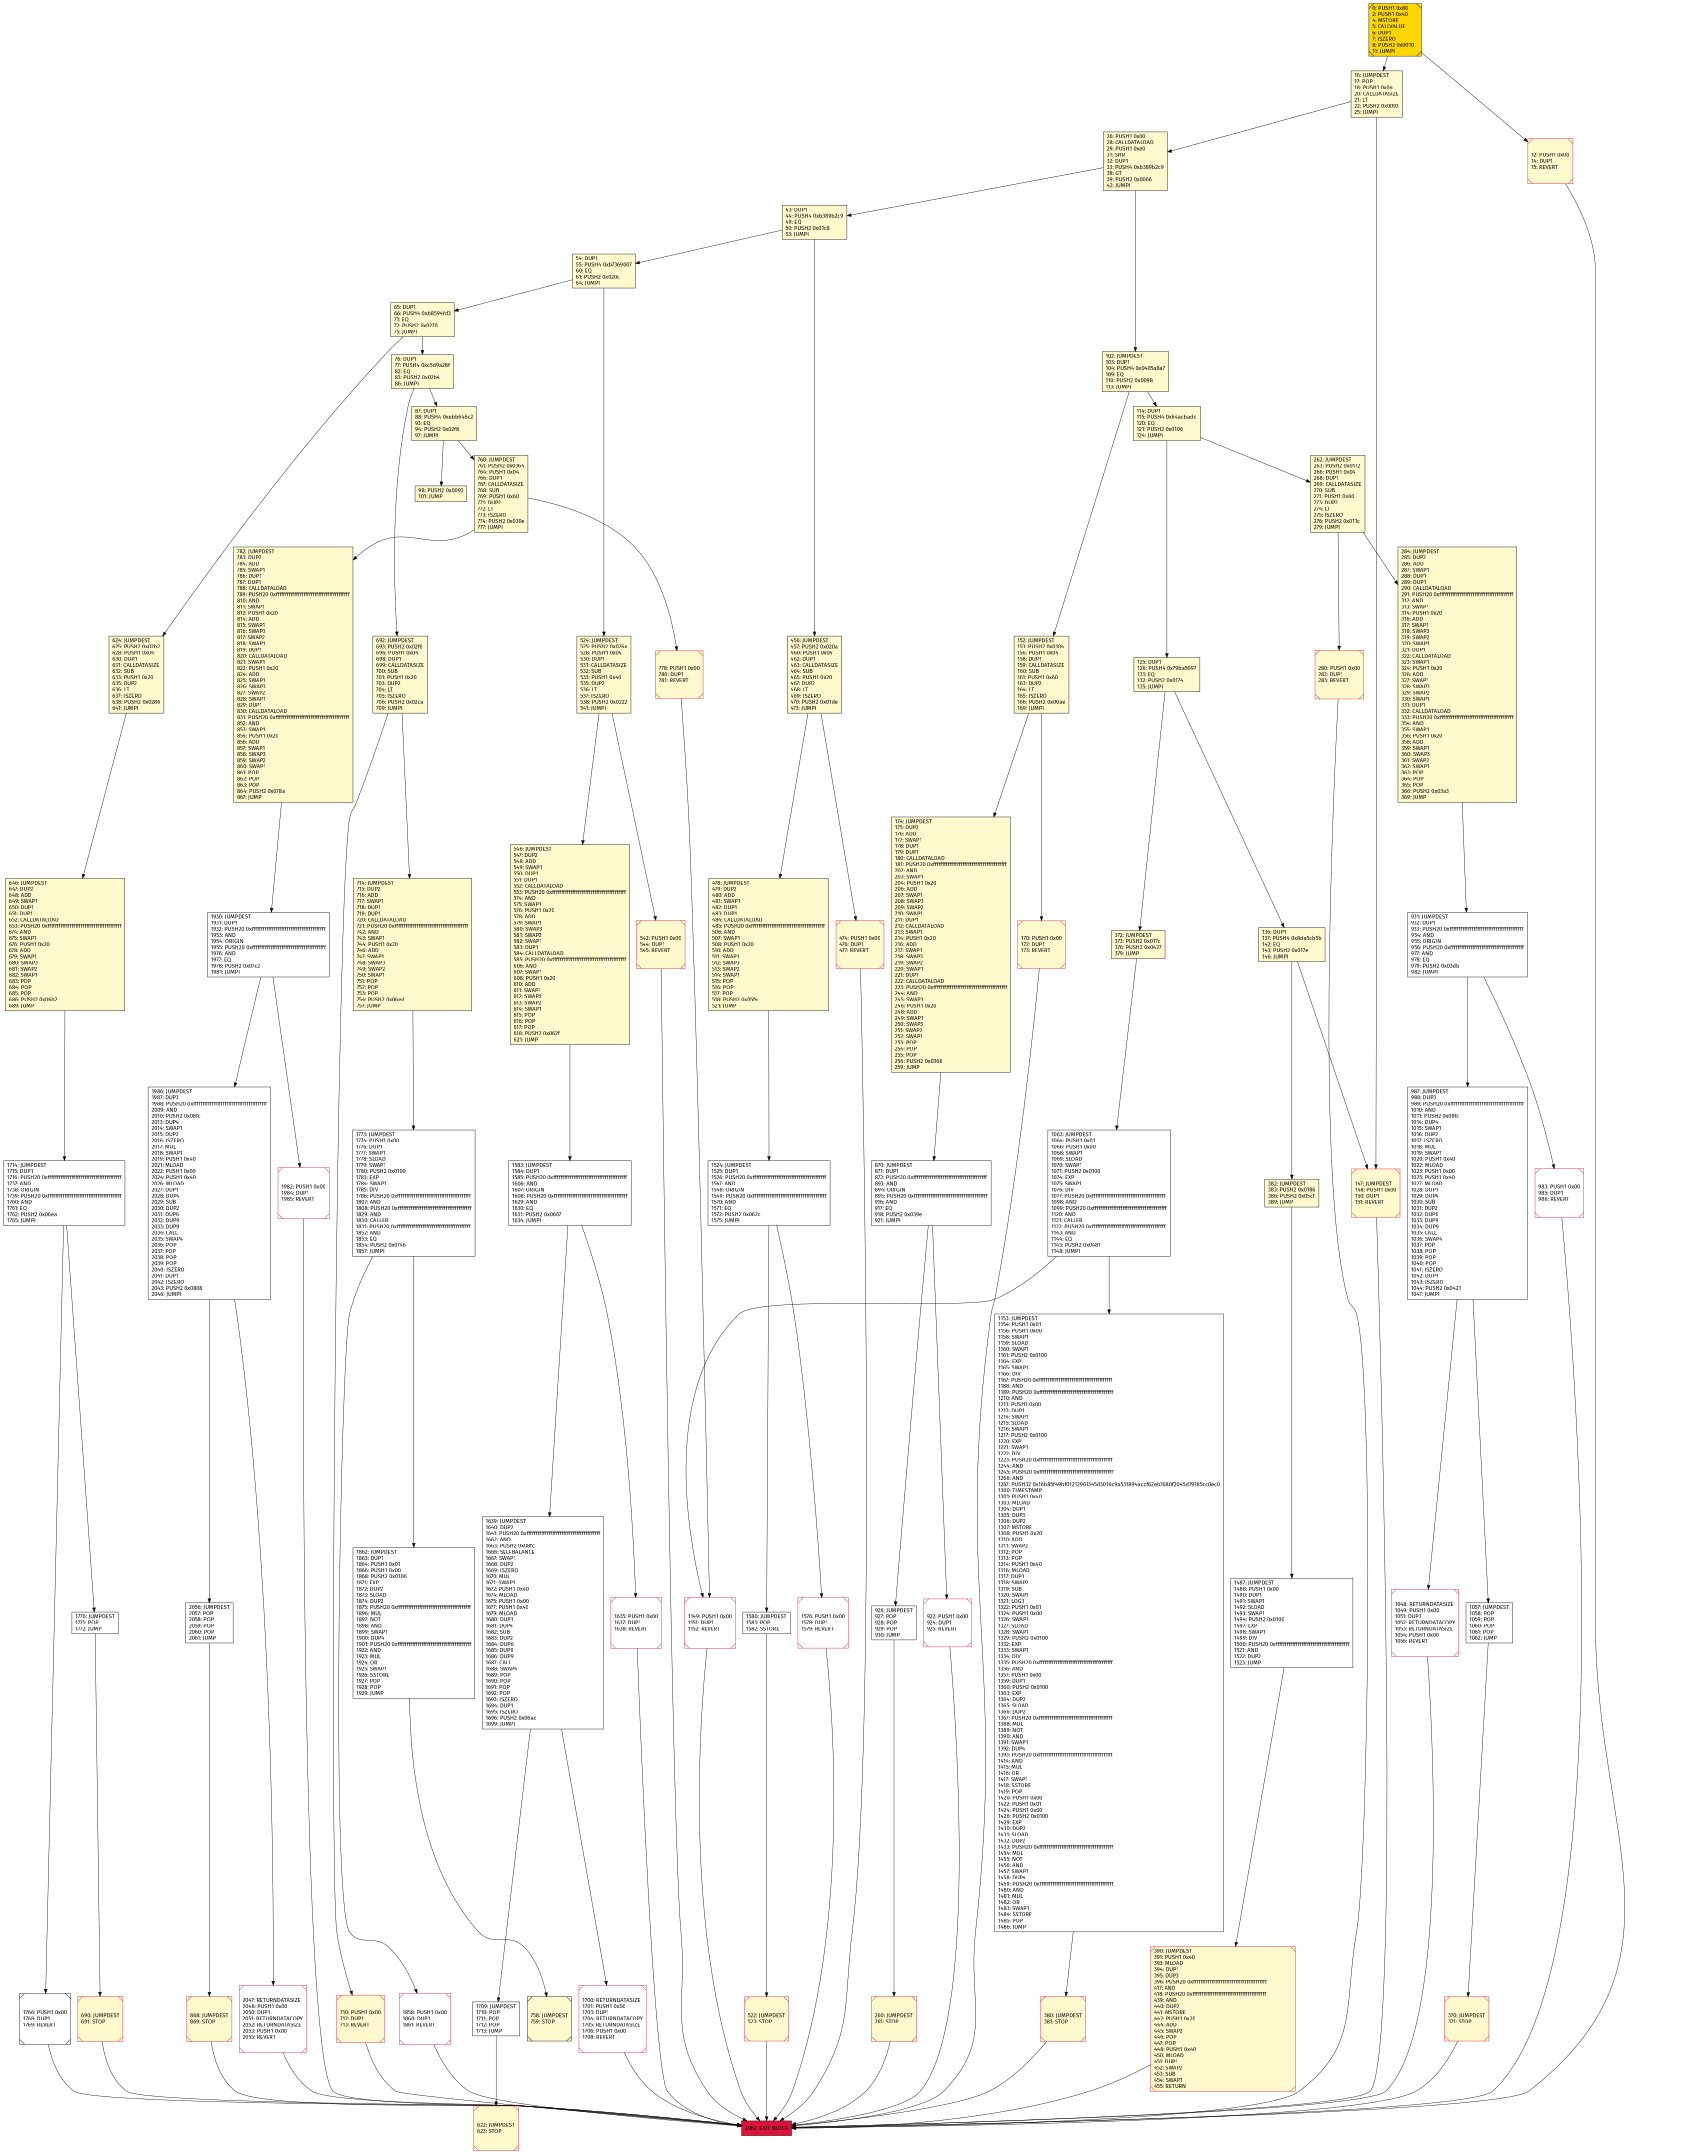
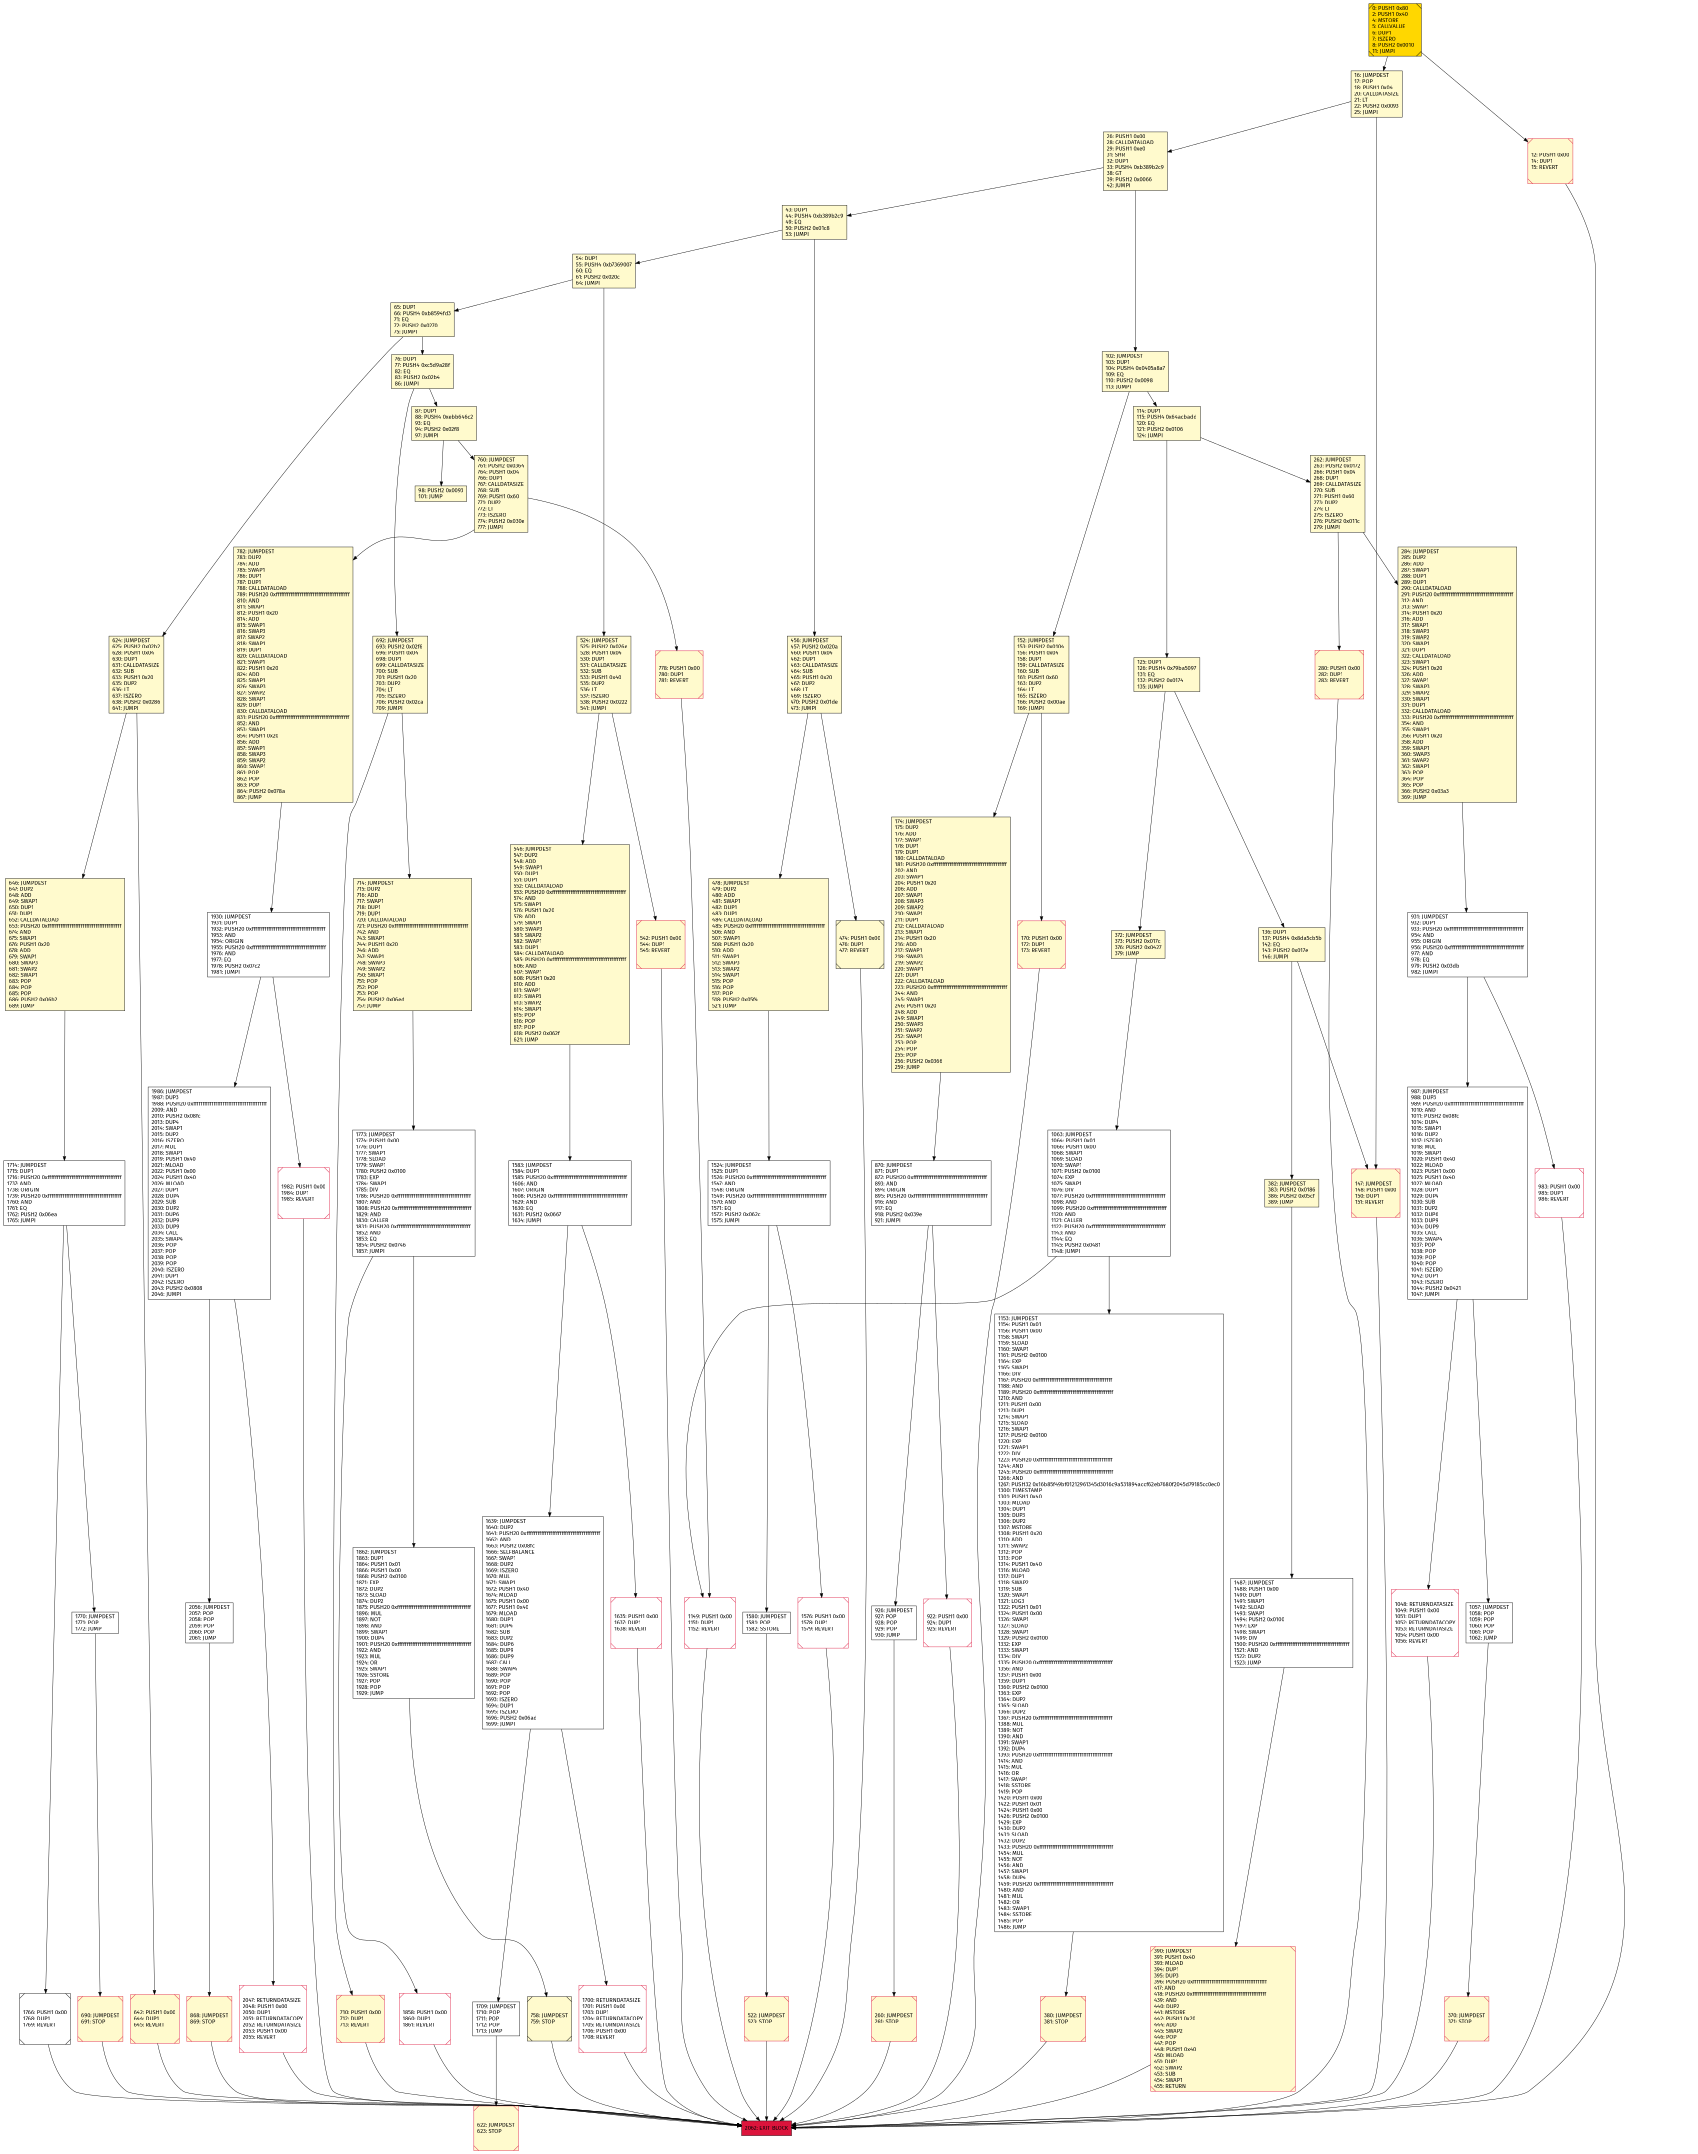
(860, 945) -> (860, 945)
none -> (155, 2019)
none -> (627, 2111)
